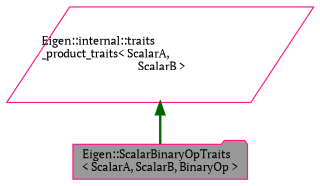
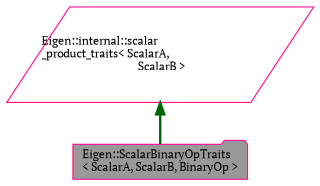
(160, 55) -> (160, 55)
